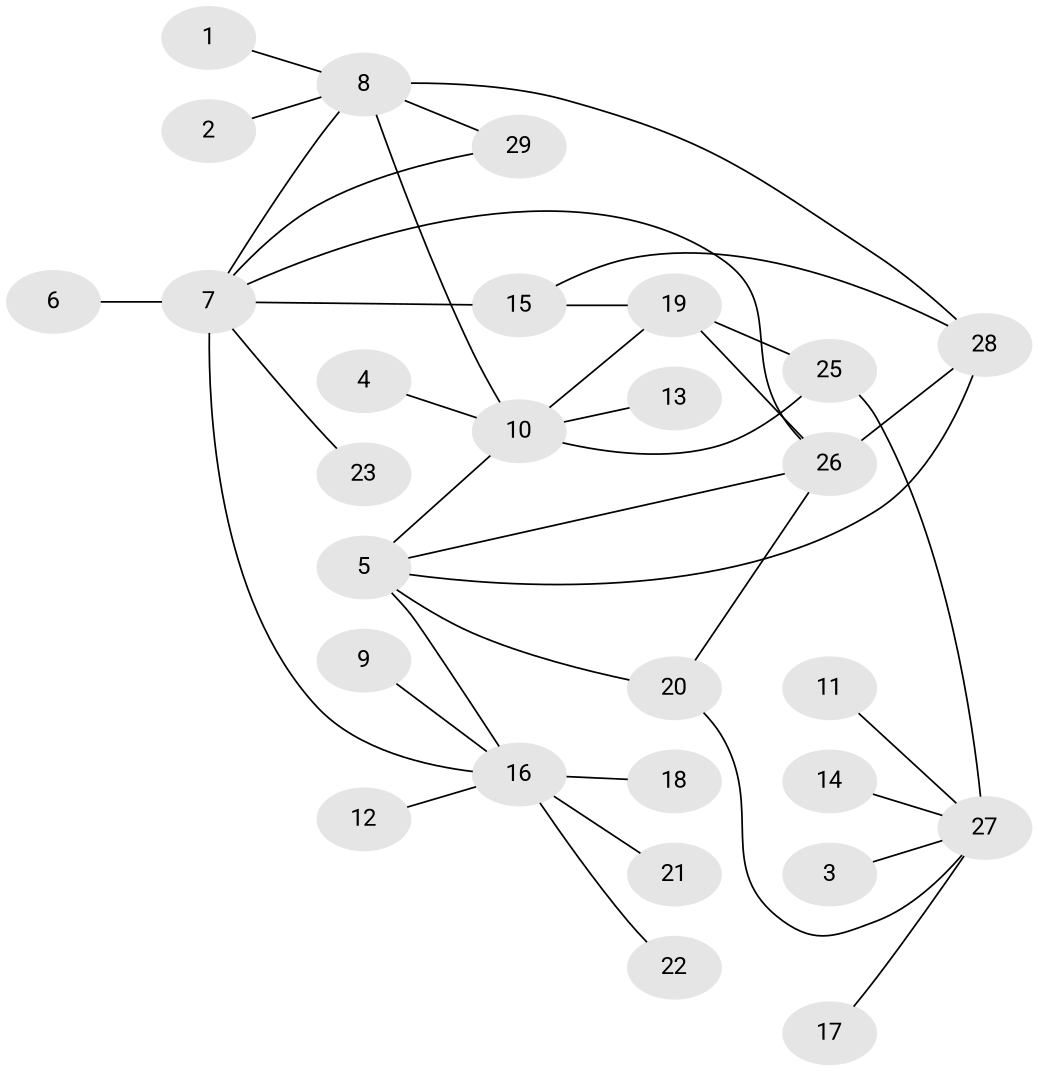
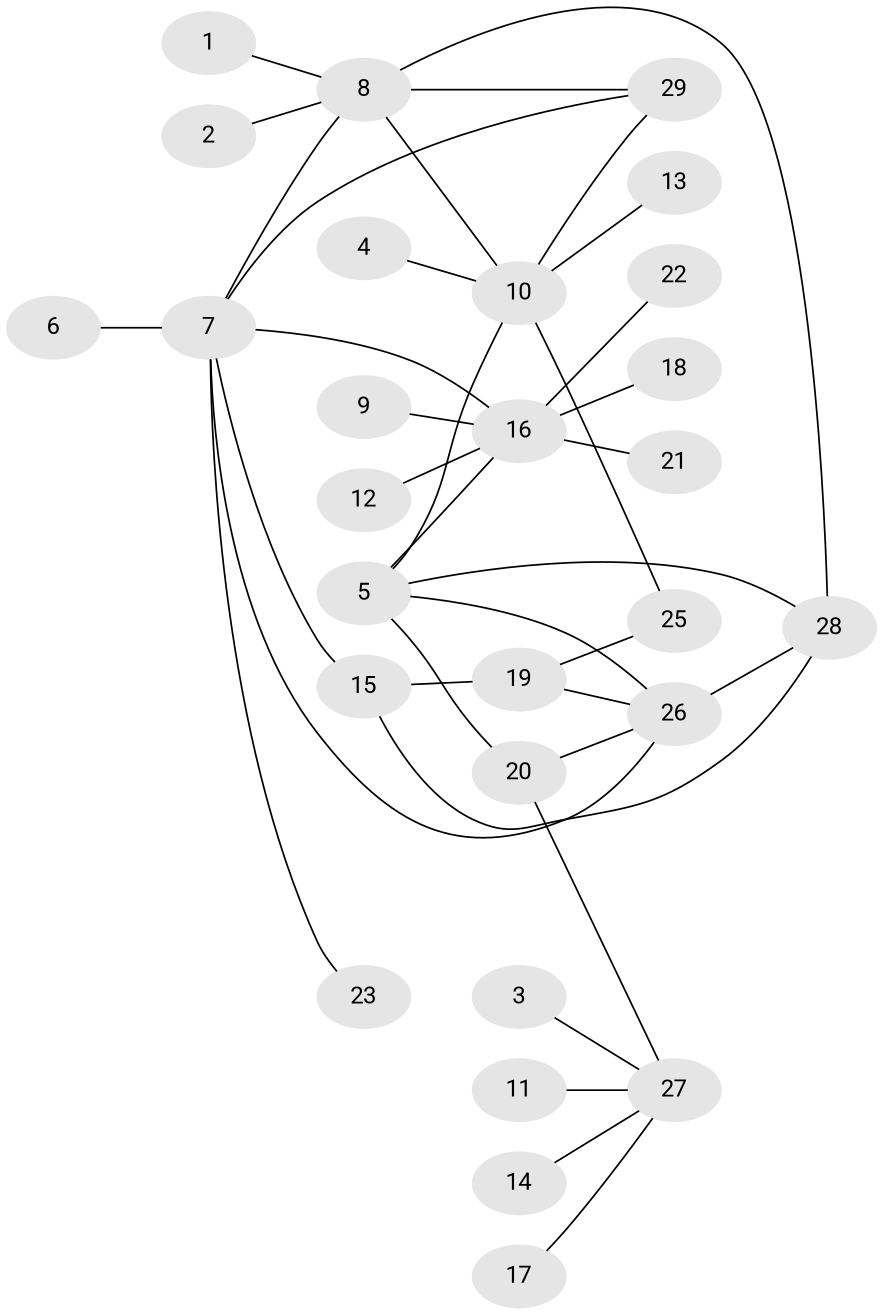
(597, 368) -> (589, 187)
(942, 588) -> none
